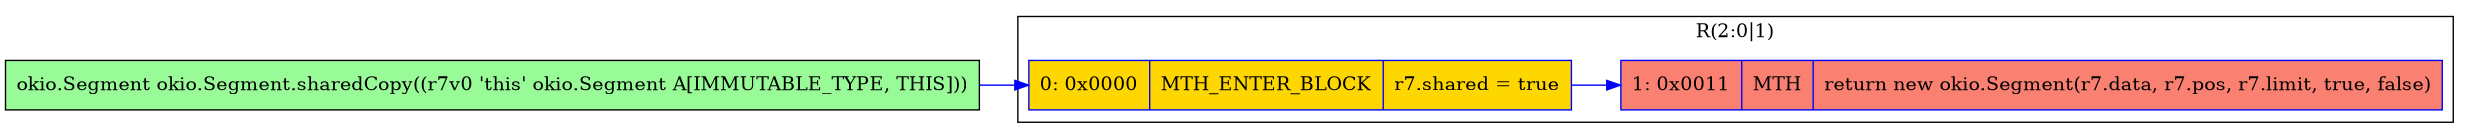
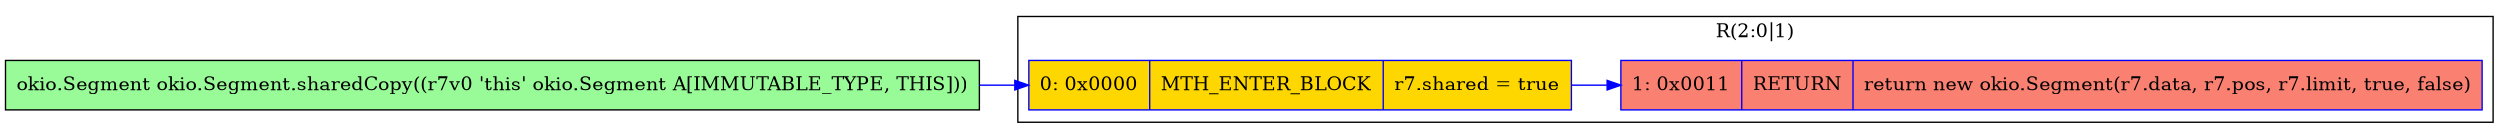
(1777, 84) -> (1797, 84)
